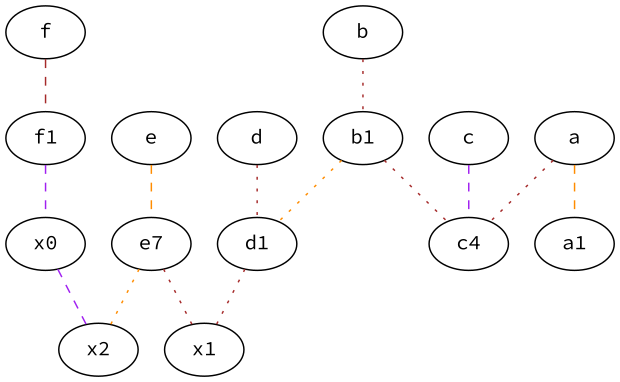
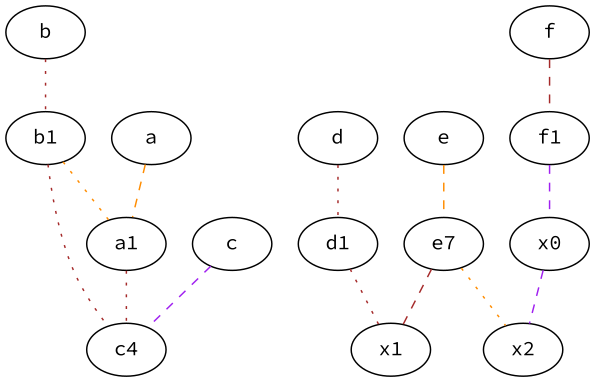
(310, 191) -> (86, 191)
(522, 191) -> (126, 297)
(178, 297) -> (417, 297)
